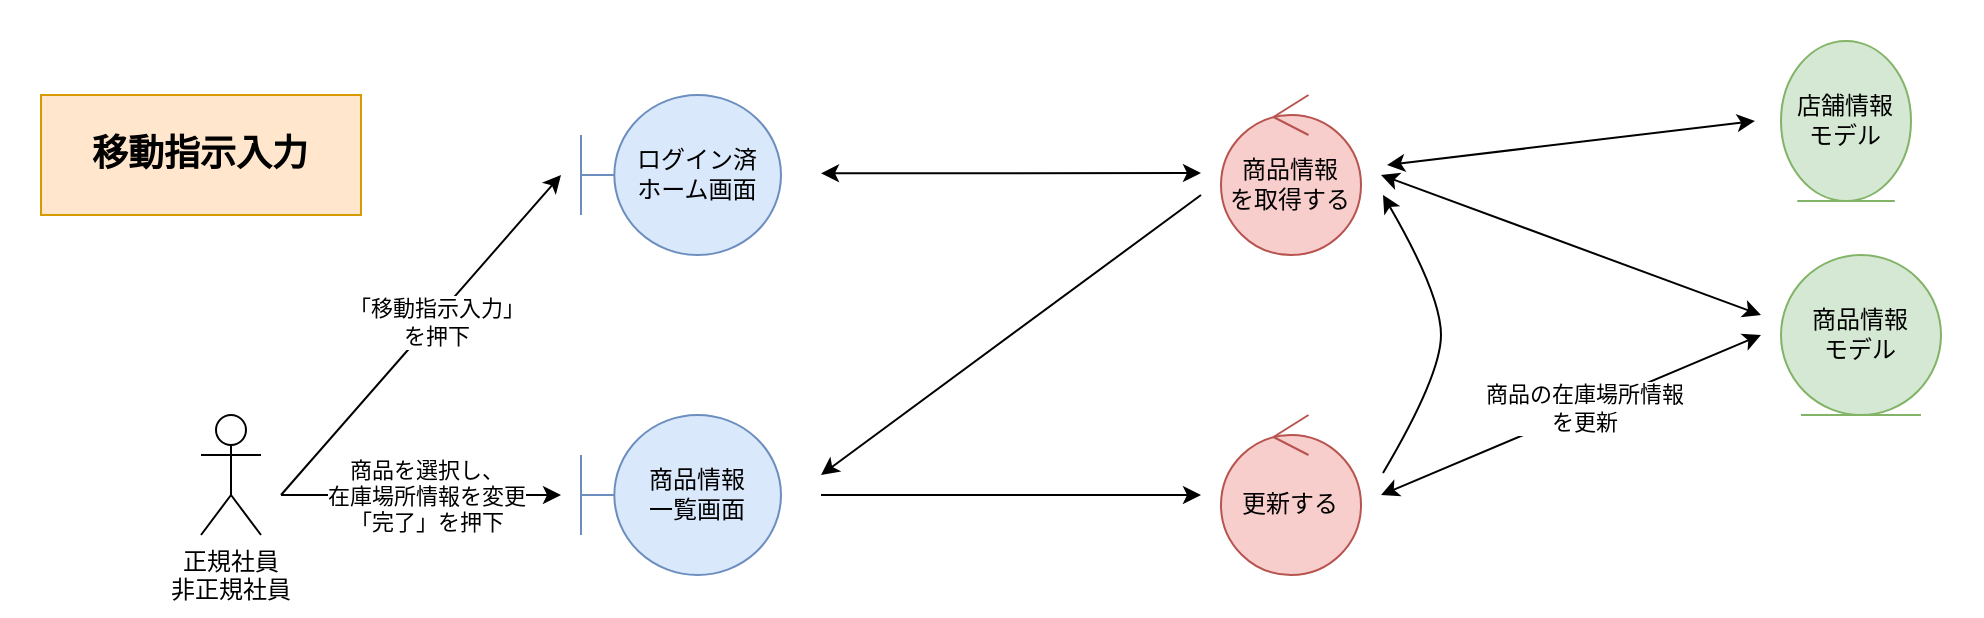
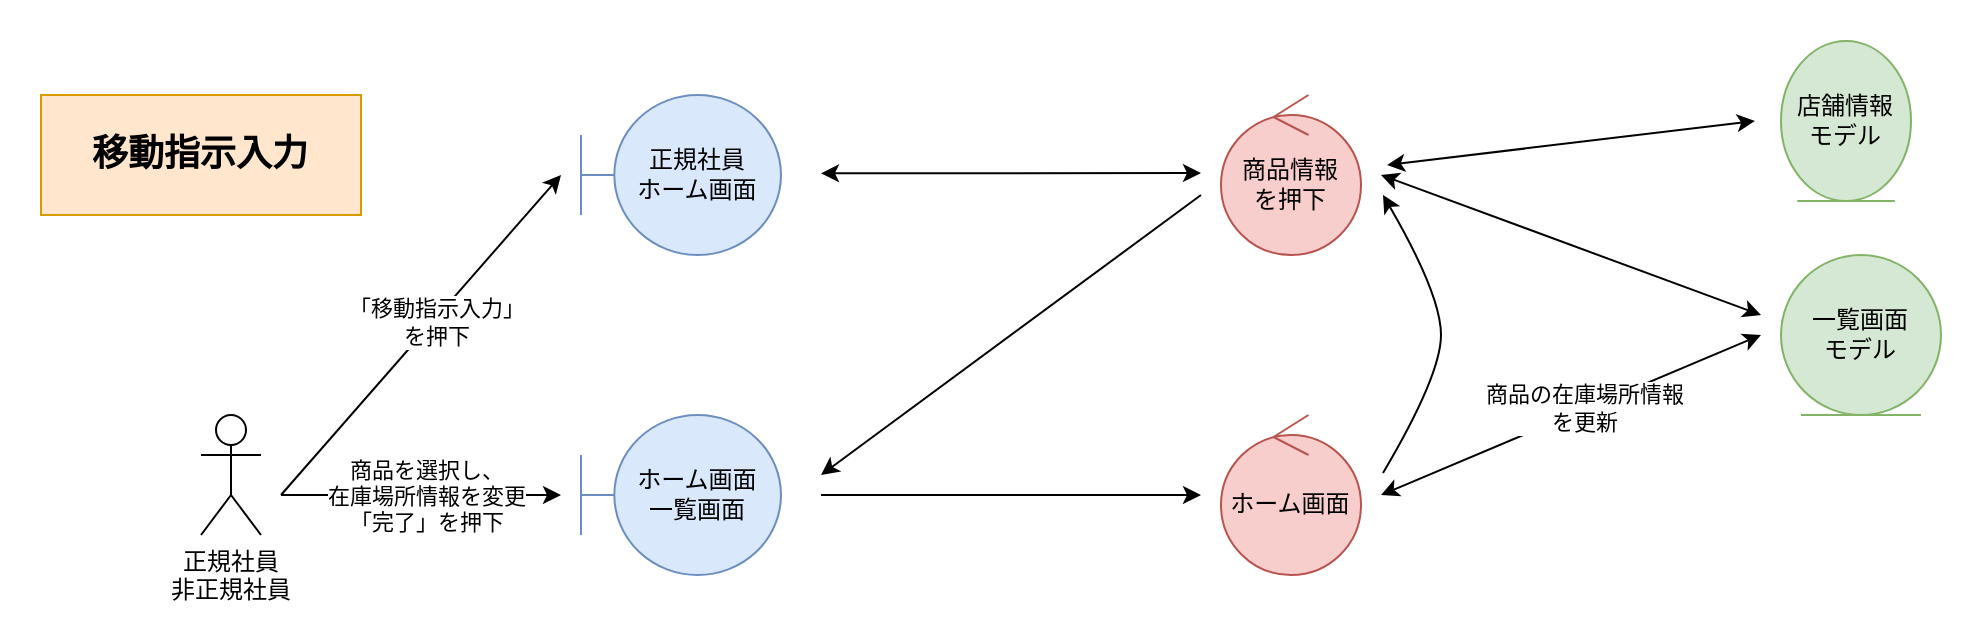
(698, 175) -> (698, 175)
(1291, 185) -> (1291, 185)
(1861, 335) -> (1861, 335)
(698, 495) -> (698, 495)
(1291, 505) -> (1291, 505)
